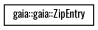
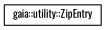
(49, 15) -> (53, 15)
